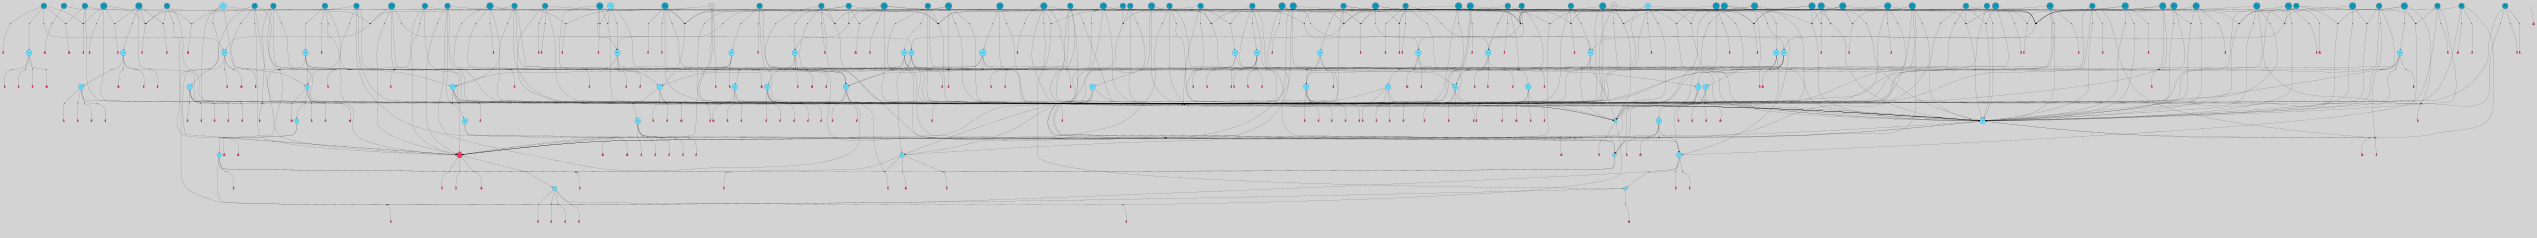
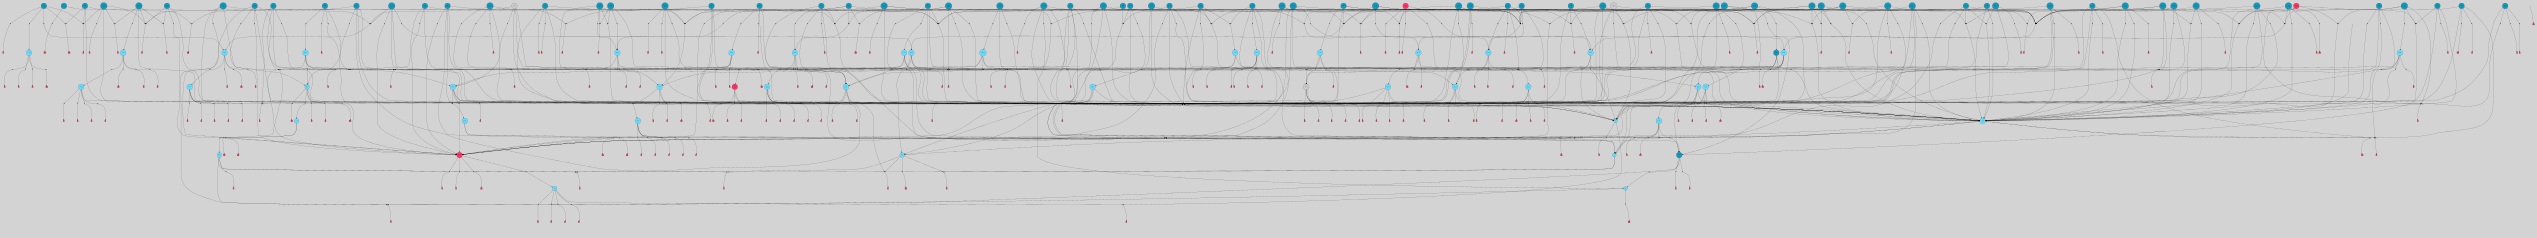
(223, 6) -> (223, 6)
(515, 6) -> (515, 6)
(611, 6) -> (611, 6)
(712, 6) -> (712, 6)
(1406, 6) -> (1406, 6)
(1648, 6) -> (1648, 6)
(2296, 6) -> (2296, 6)
(2353, 6) -> none
(1776, 53) -> (1776, 53)
(735, 87) -> (735, 87)
(1306, 87) -> (1306, 87)
(1679, 155) -> (1679, 155)
